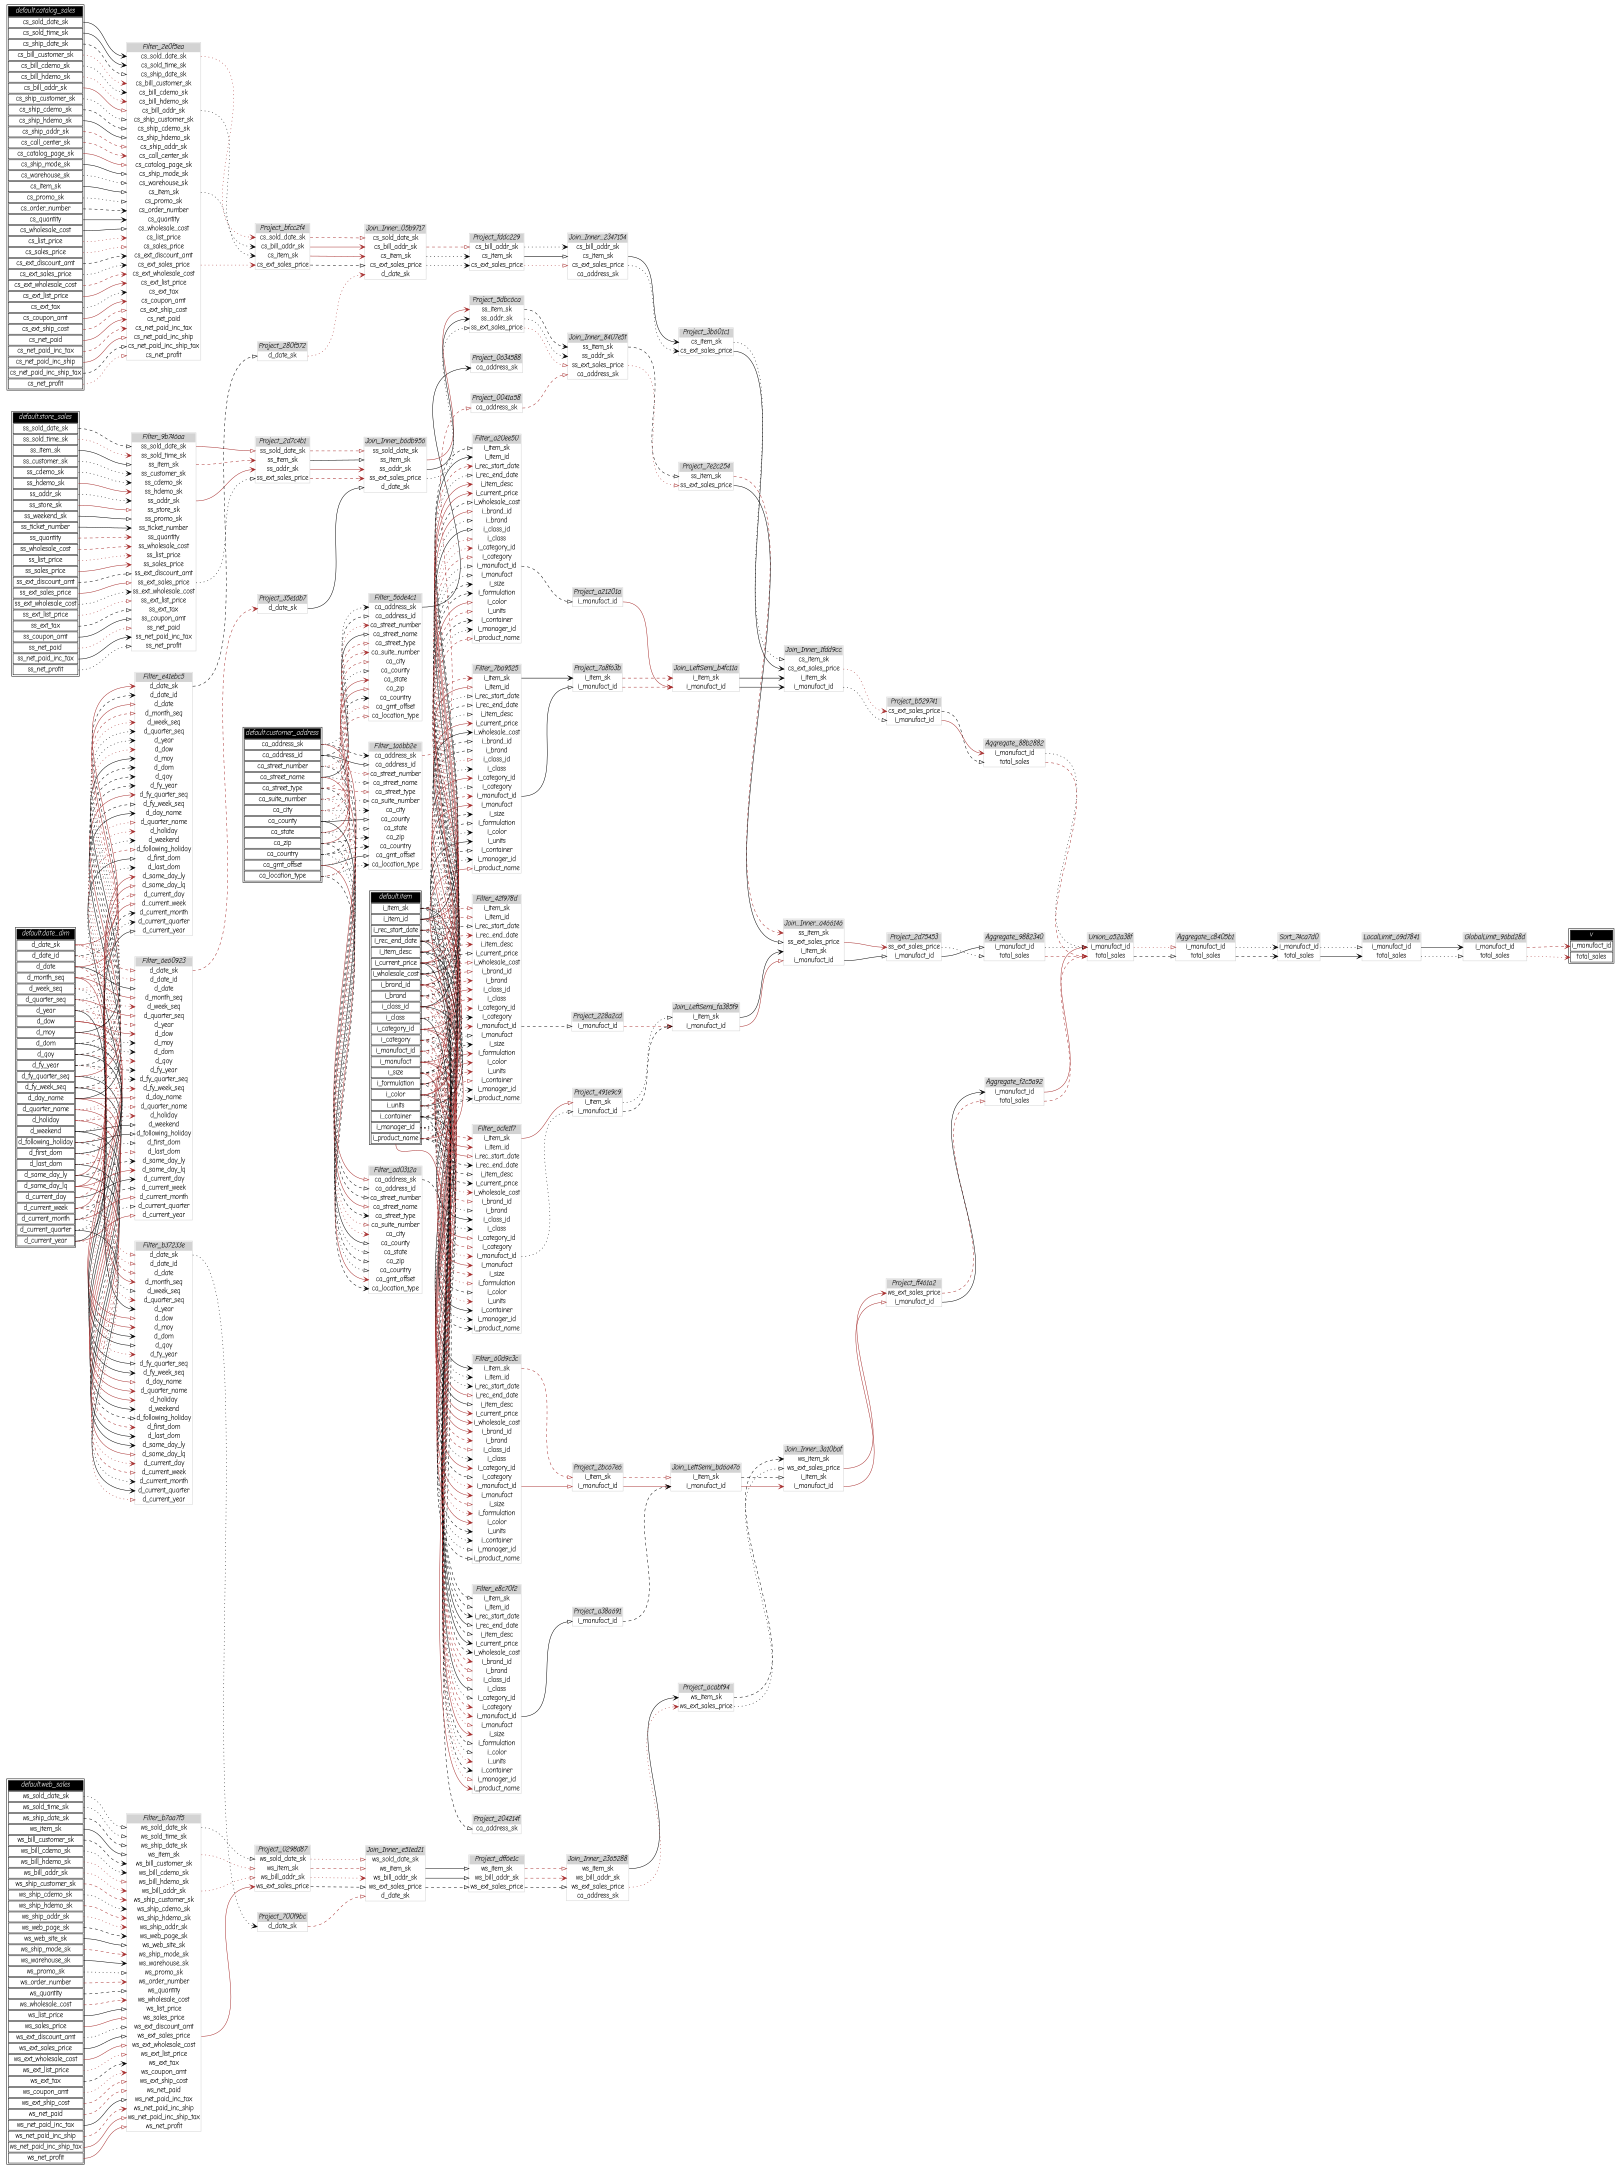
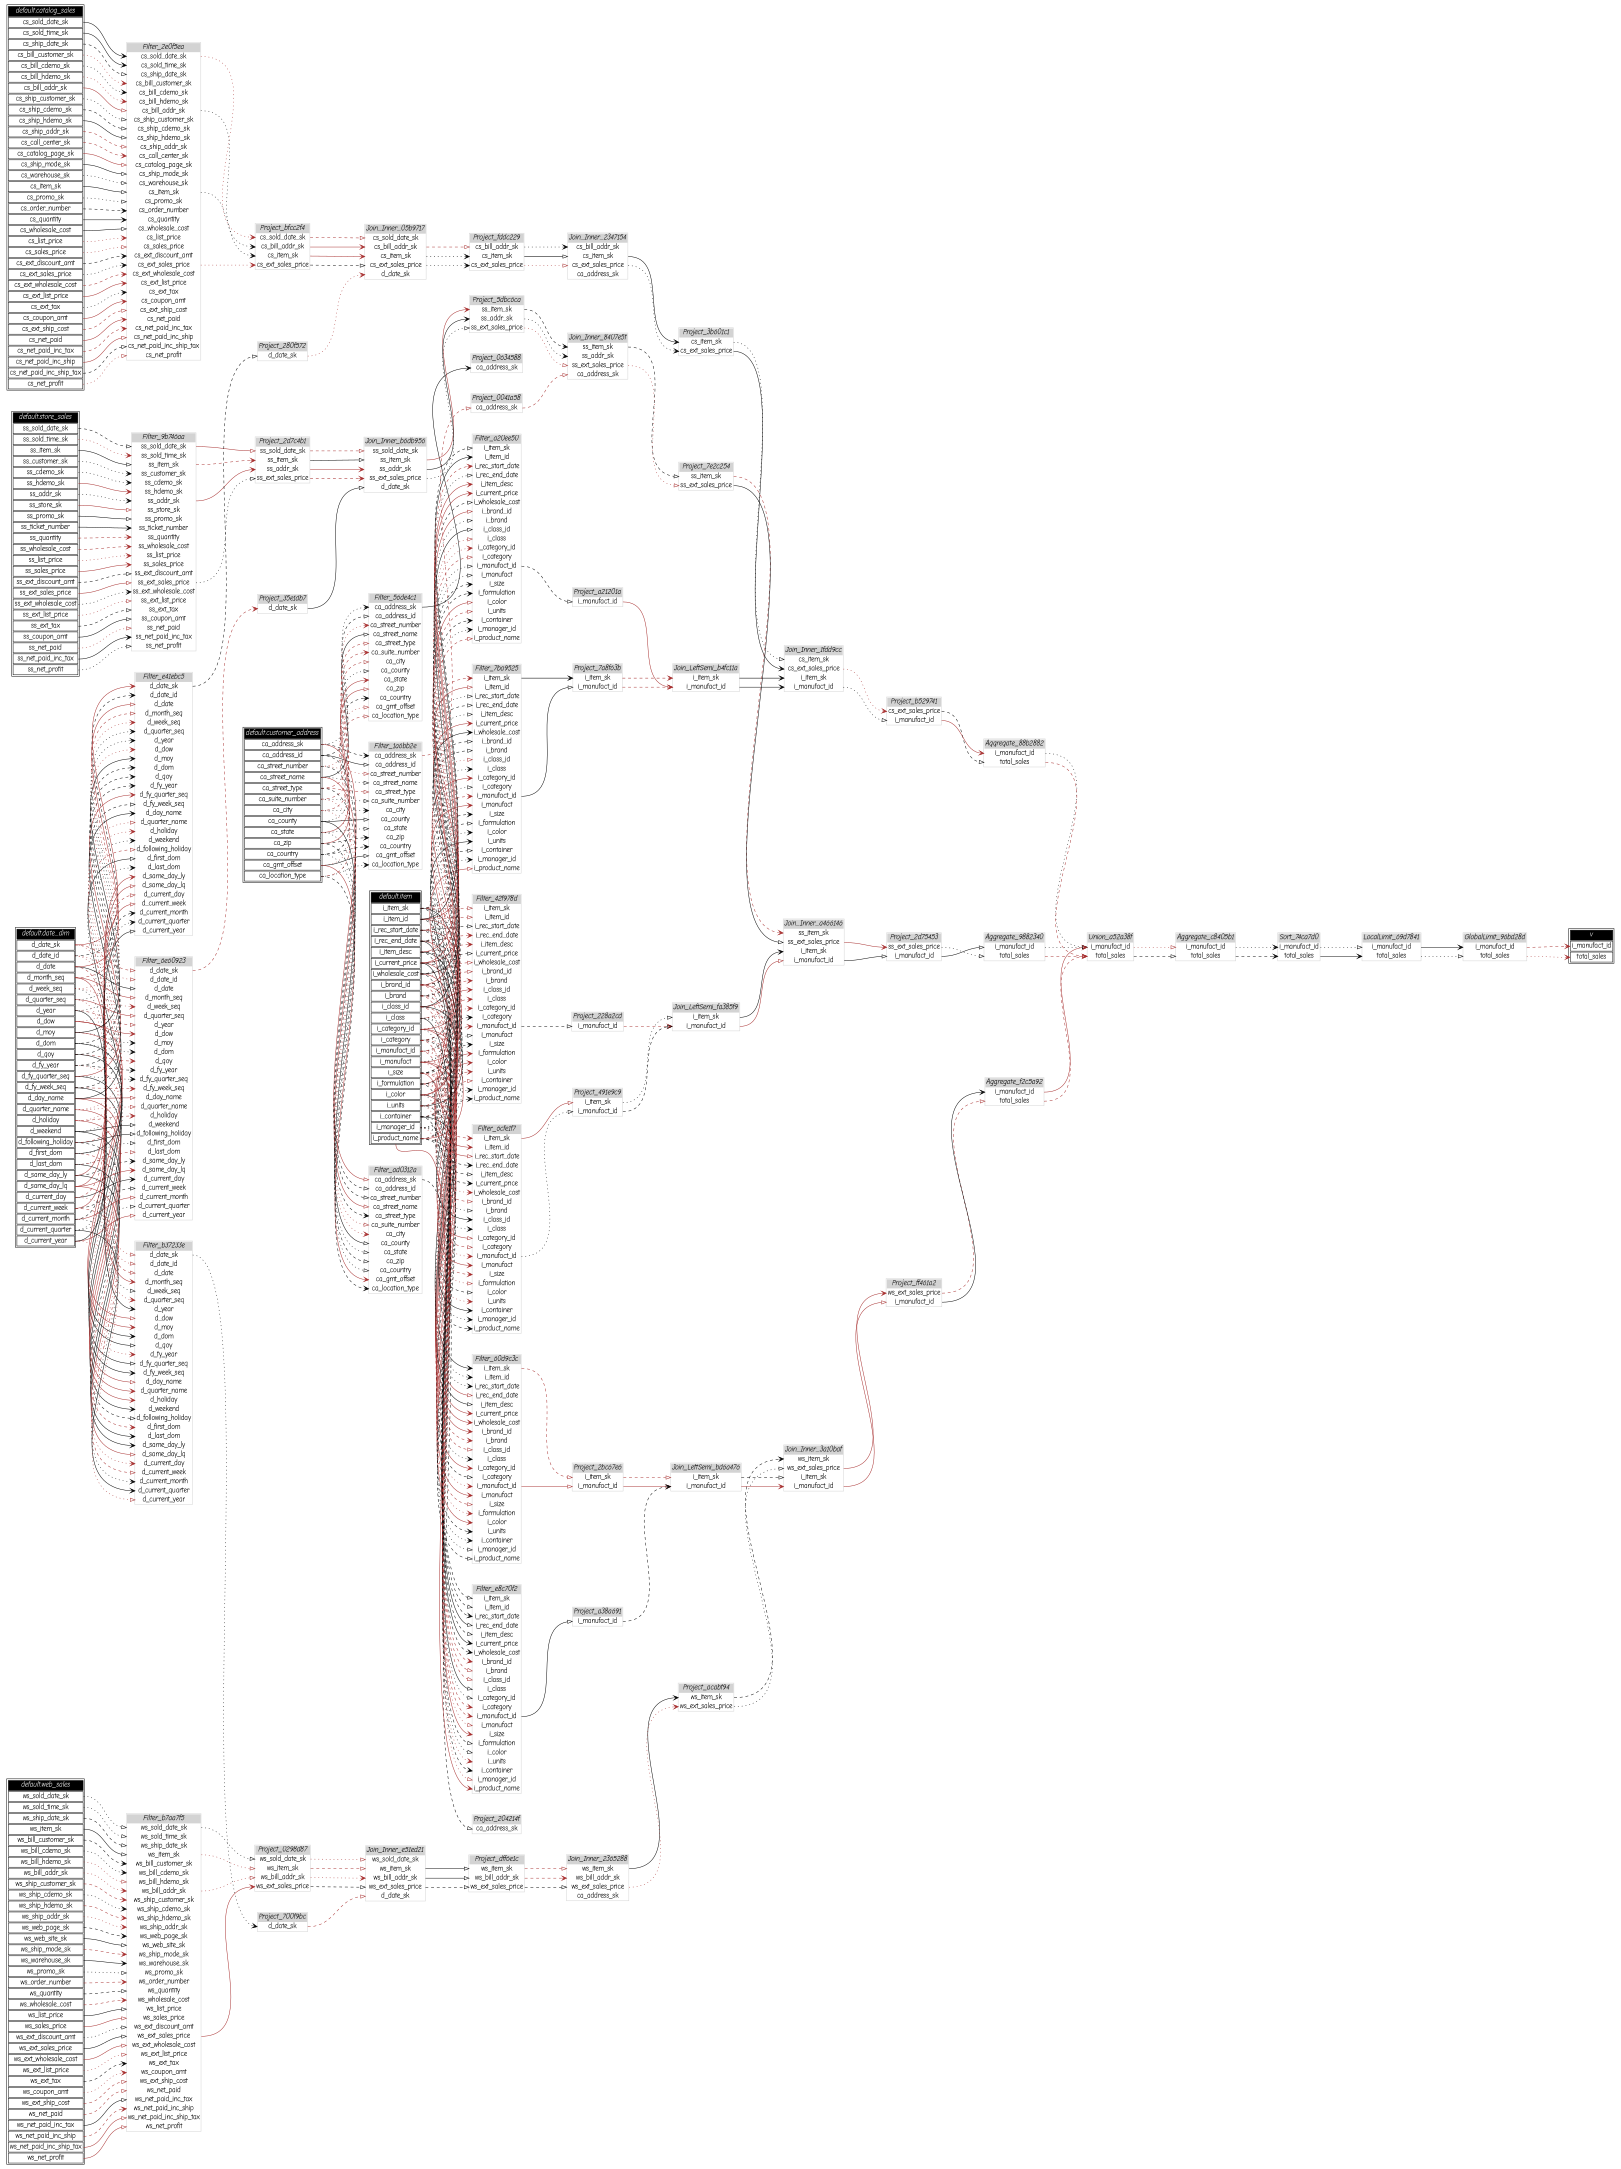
(45, 516) -> (45, 516)
